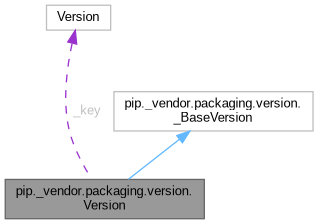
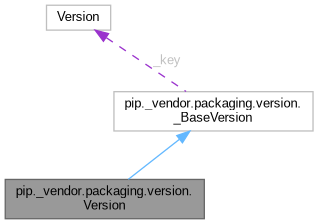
(67, 114) -> (146, 65)
